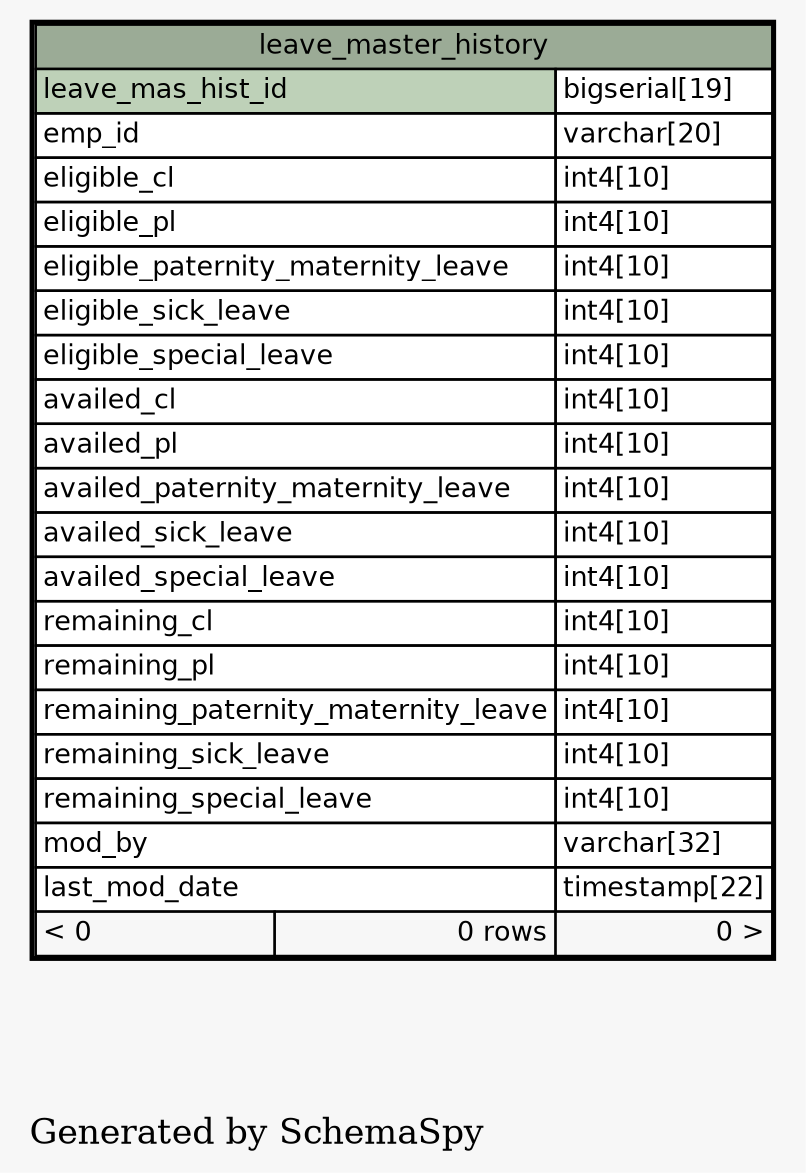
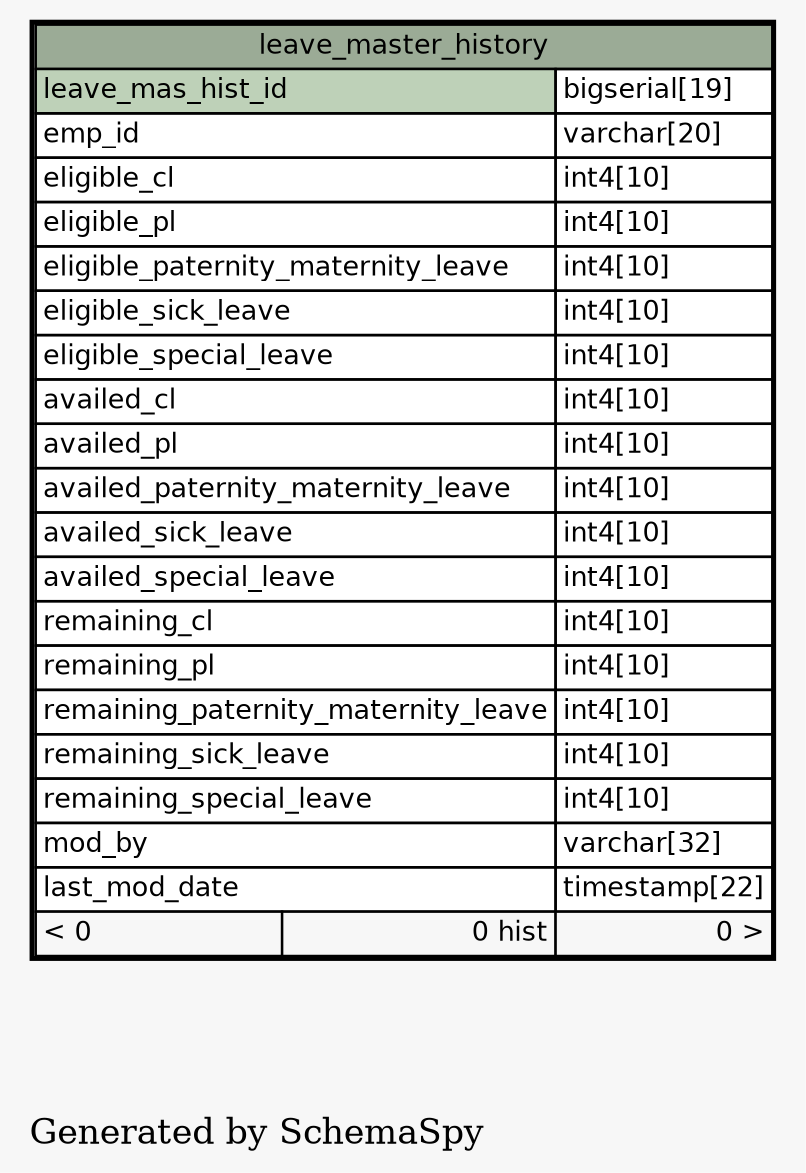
(503, 933) -> (510, 933)
